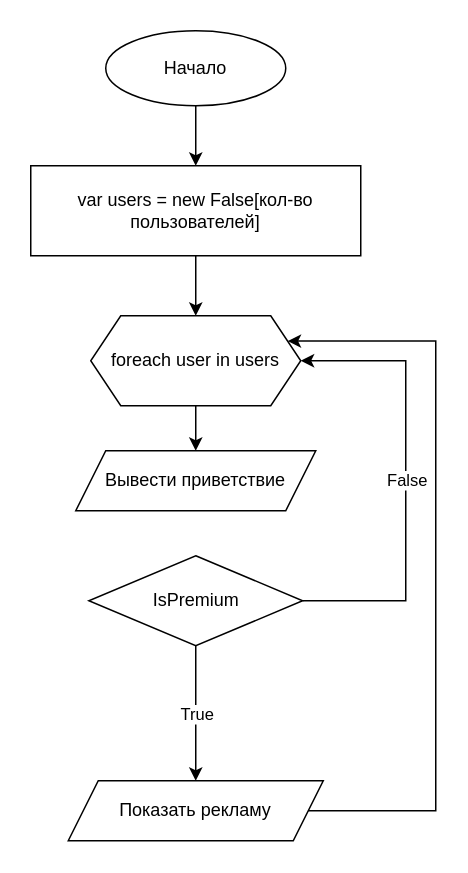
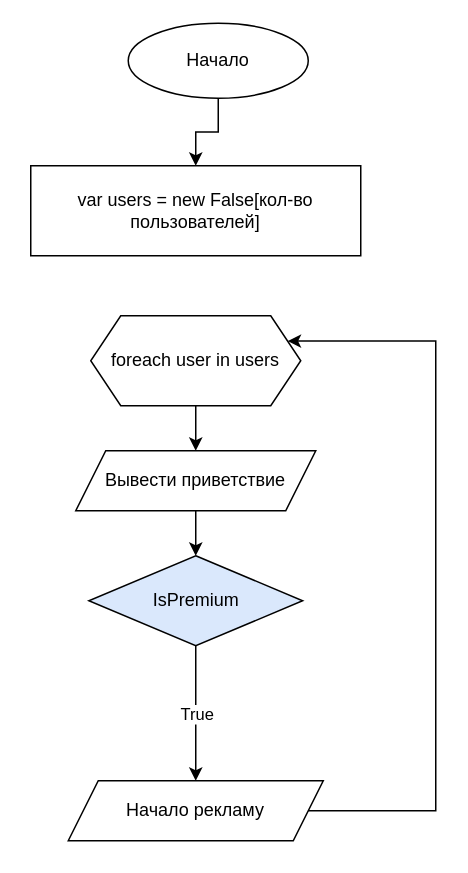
(196, 68) -> (218, 61)
(196, 281) -> none
(406, 485) -> none
none -> (196, 539)
(196, 601) -> (196, 601)
(196, 811) -> (196, 811)
